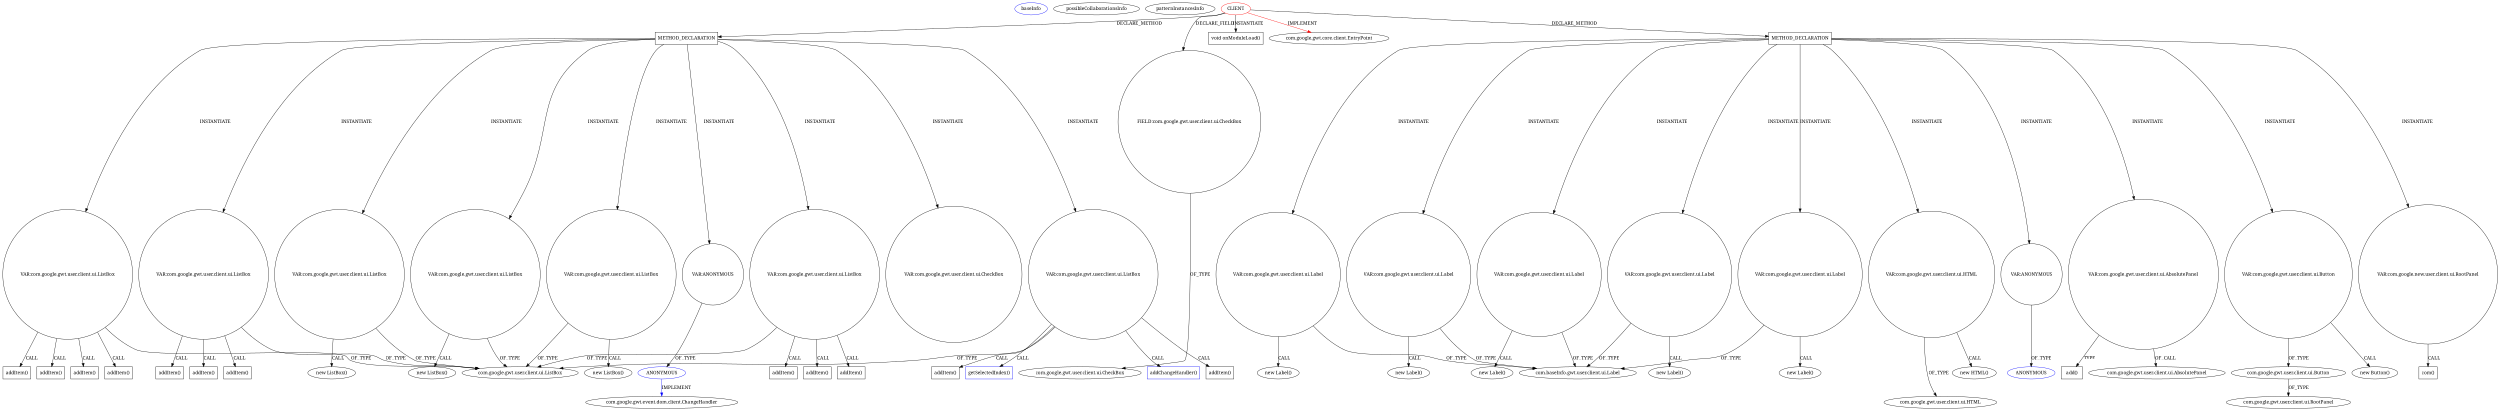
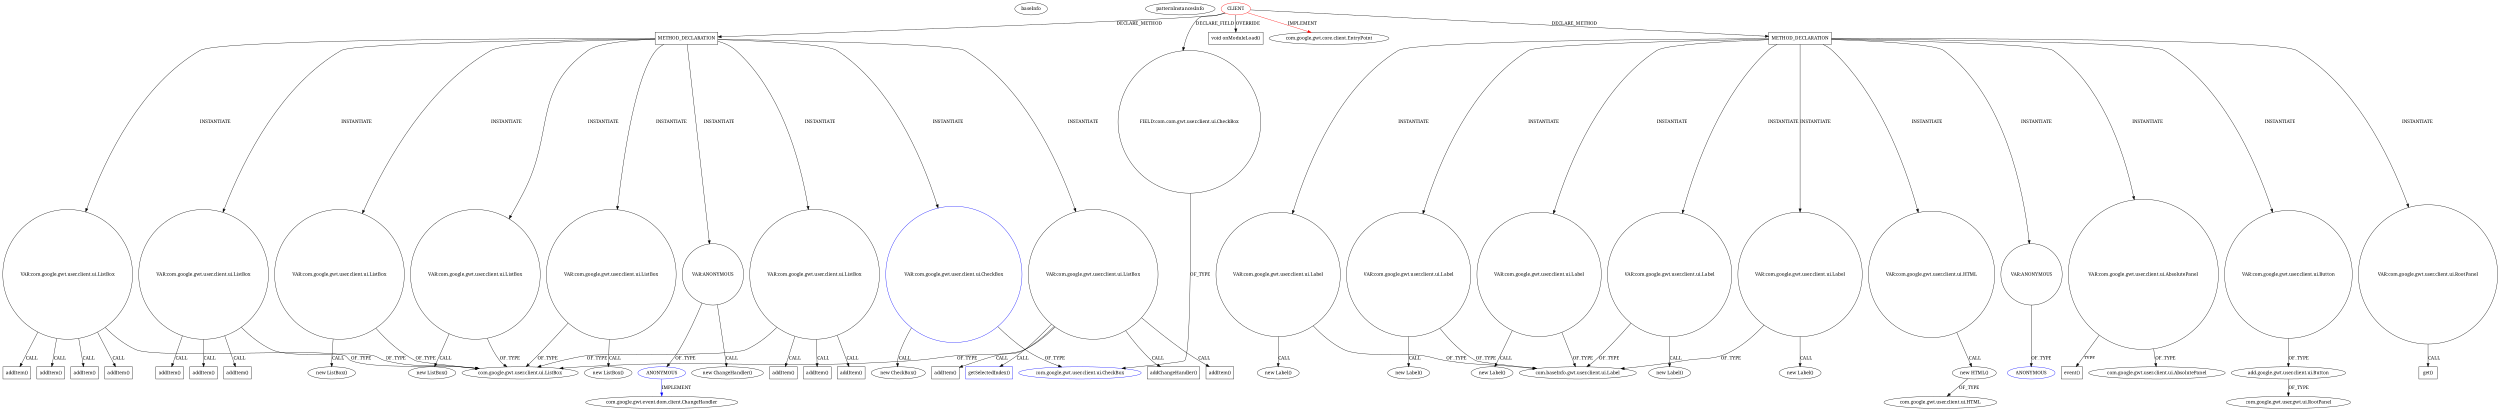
(1031, 9) -> (1031, 9)
(1097, 9) -> none
(1248, 24) -> (1248, 24)
(1189, 122) -> (1189, 122)
(954, 274) -> (954, 274)
(2428, 274) -> (2428, 274)
none -> (1027, 351)
(2166, 358) -> (2166, 358)
(1926, 366) -> (1959, 386)
none -> (727, 373)
none -> (898, 373)
(1080, 373) -> (1080, 373)
(1173, 373) -> (1173, 373)
(2072, 373) -> (2072, 373)
(2288, 373) -> (2288, 373)
(2375, 373) -> none
(2428, 373) -> (2428, 373)
(2288, 402) -> (2288, 402)
